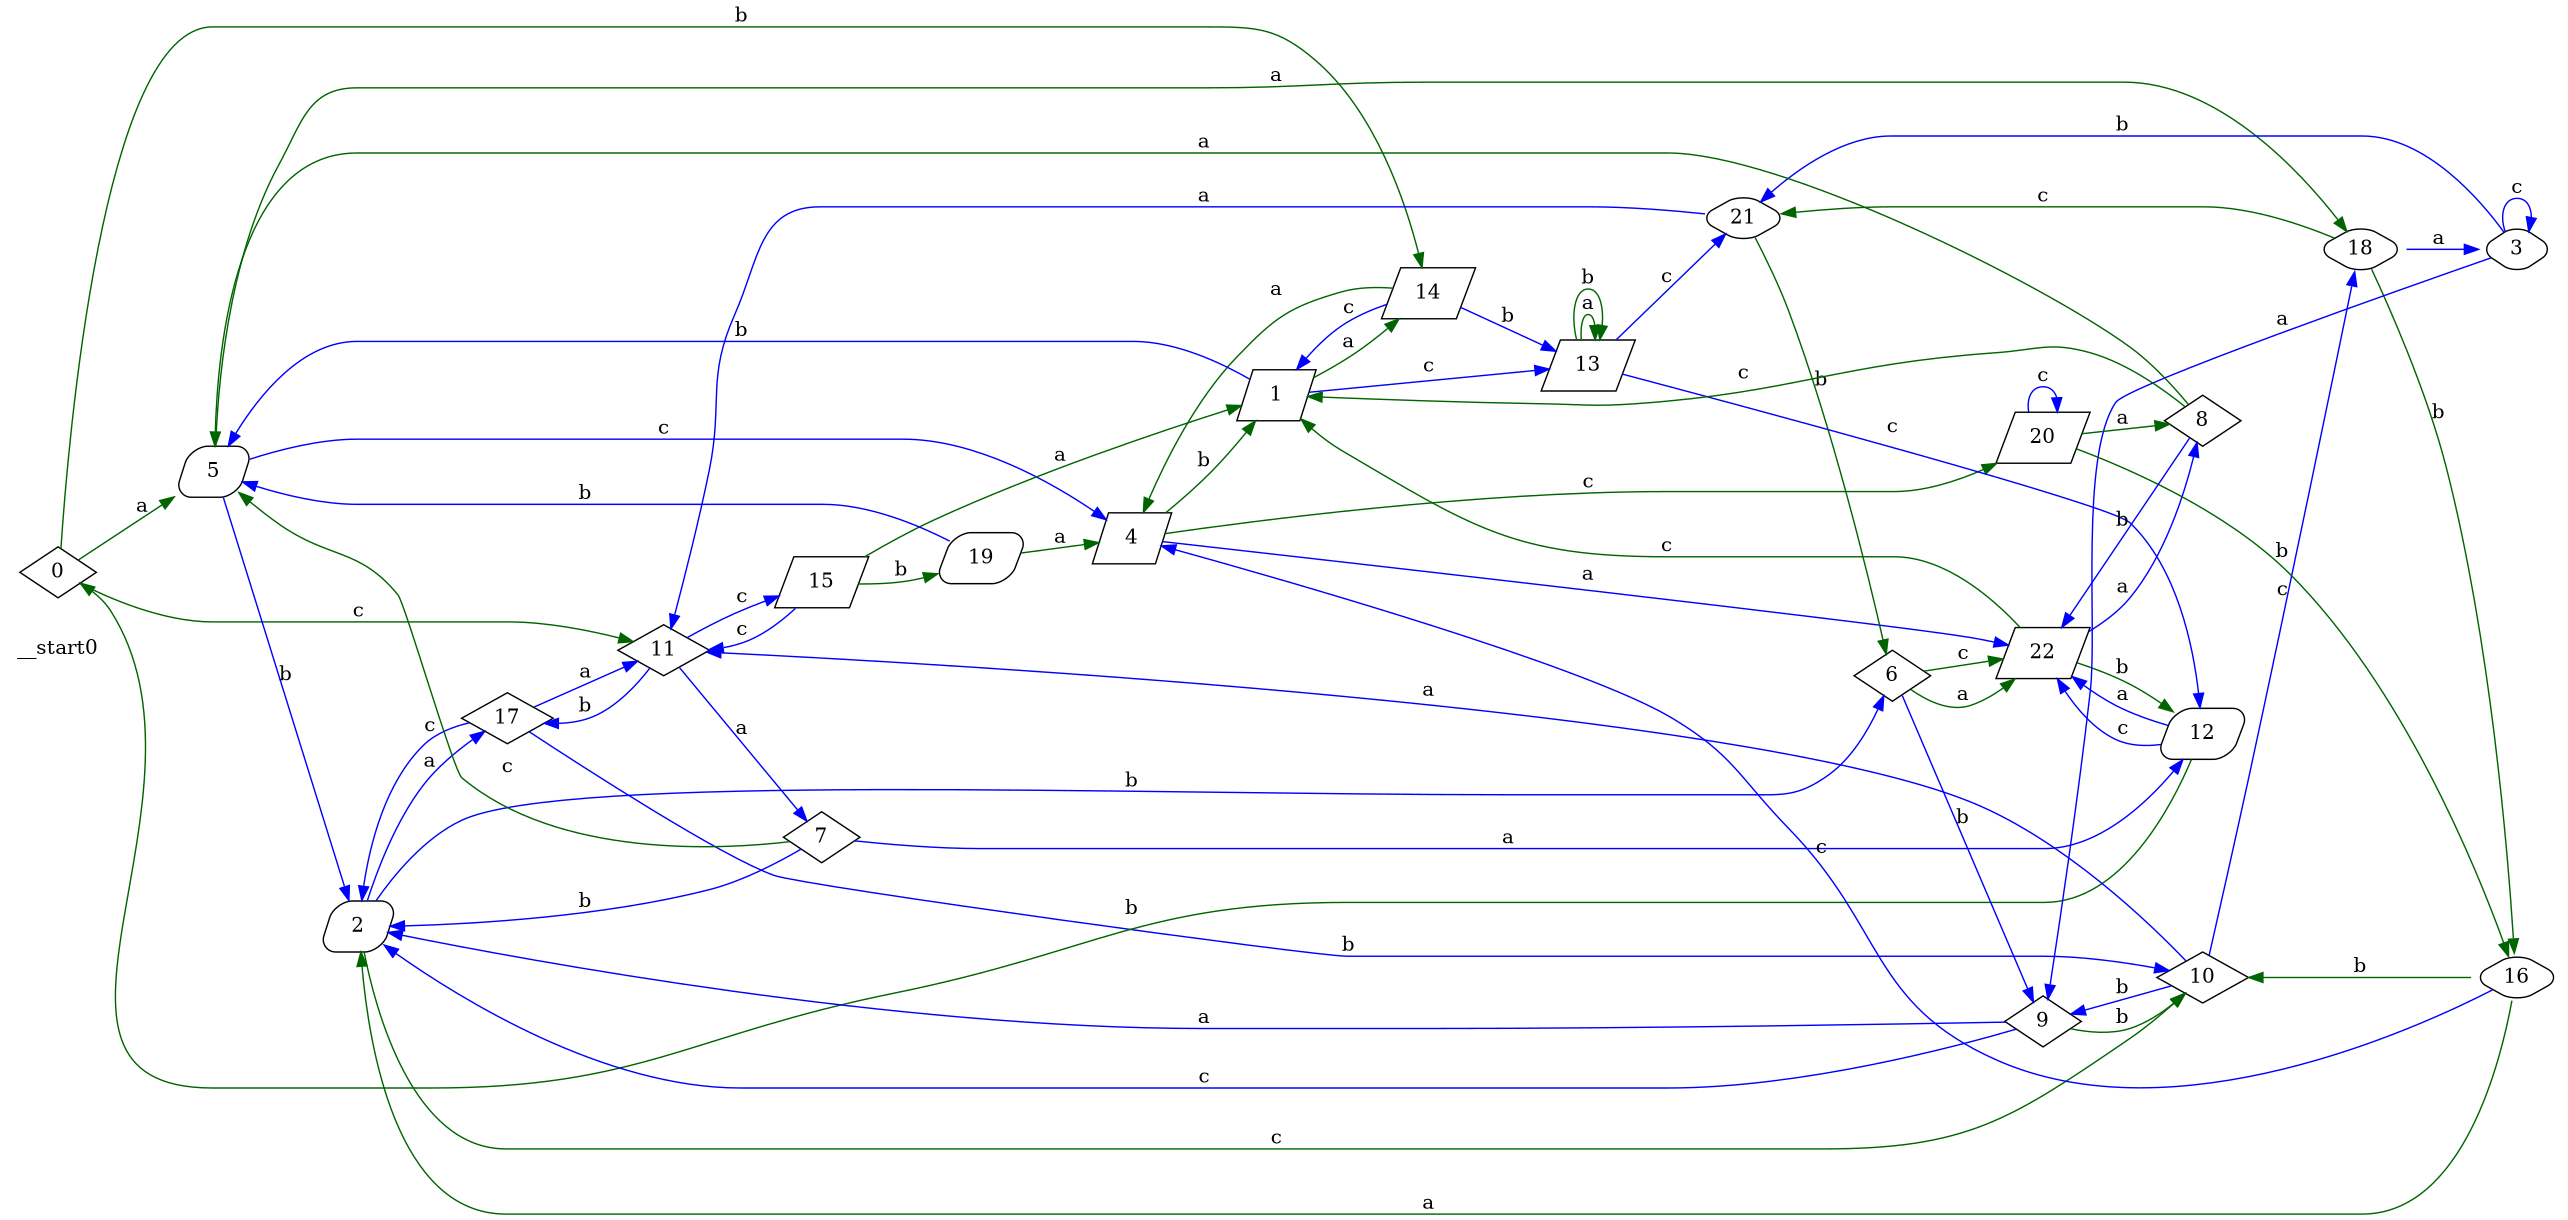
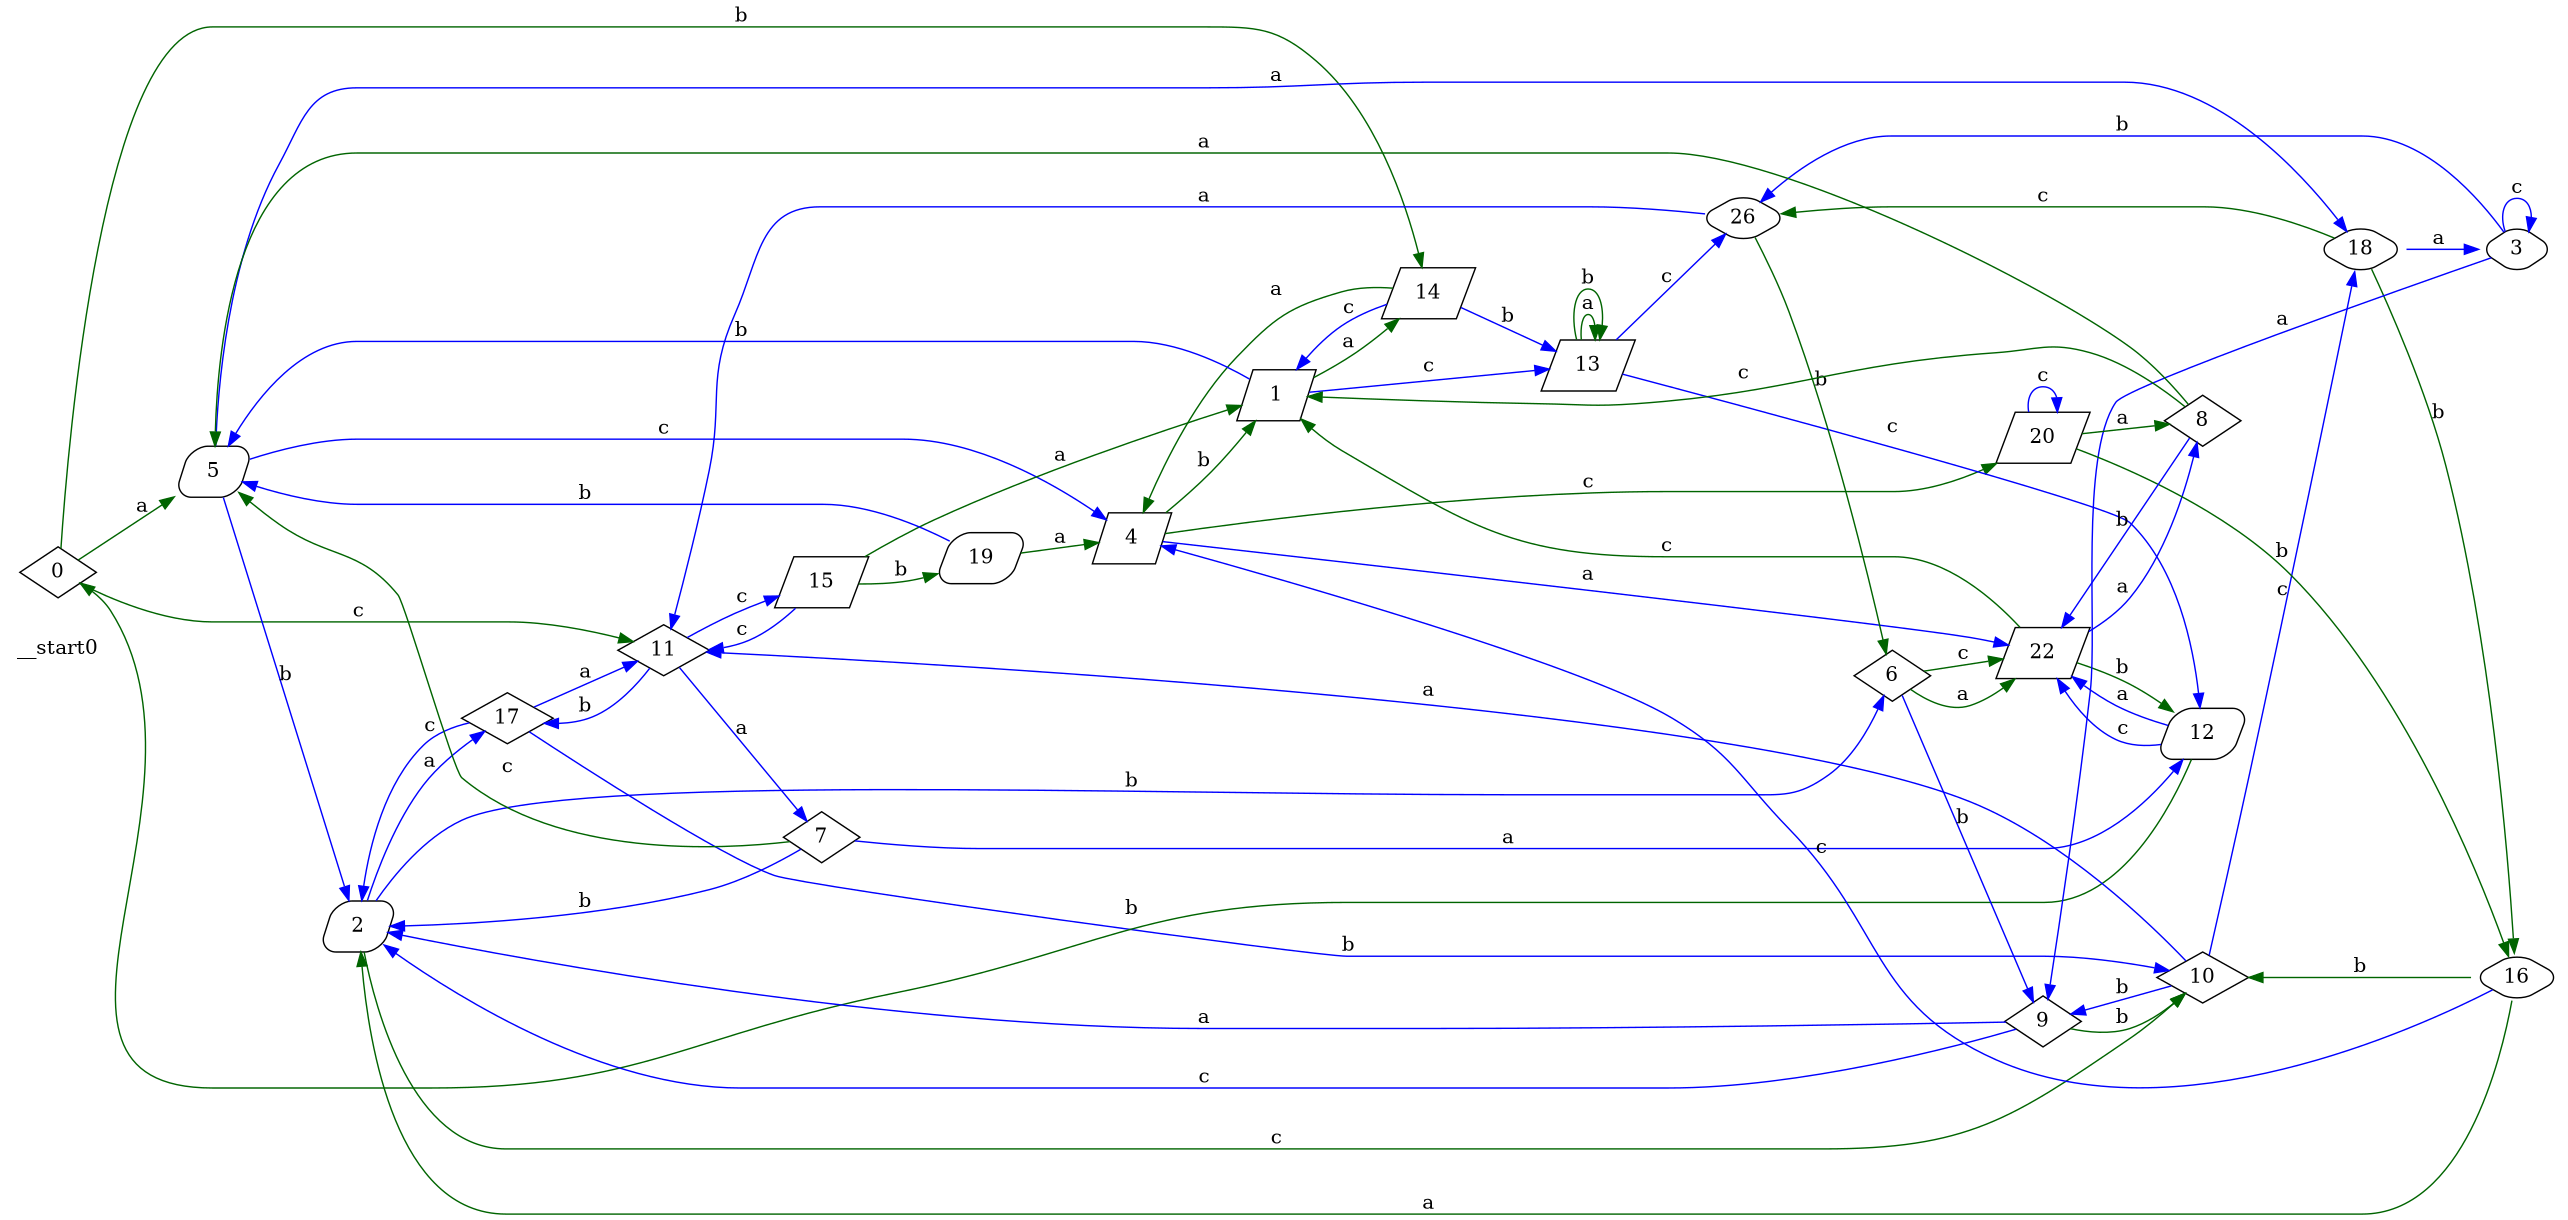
(1168, 88) -> (1168, 88)
(1743, 218) -> (1743, 218)
